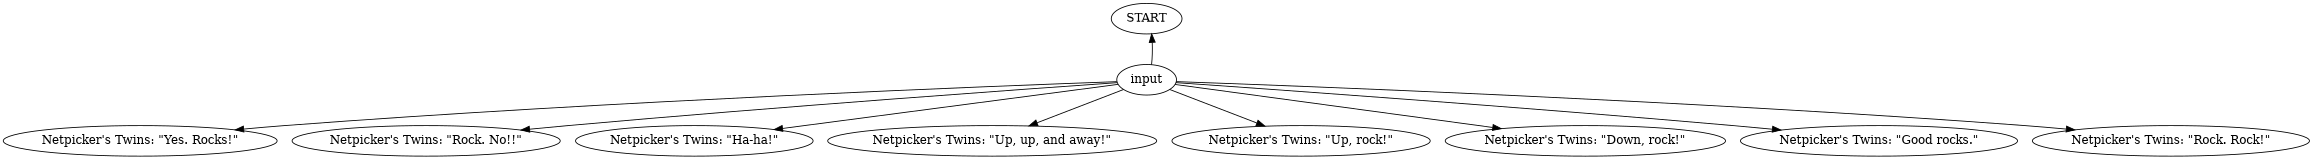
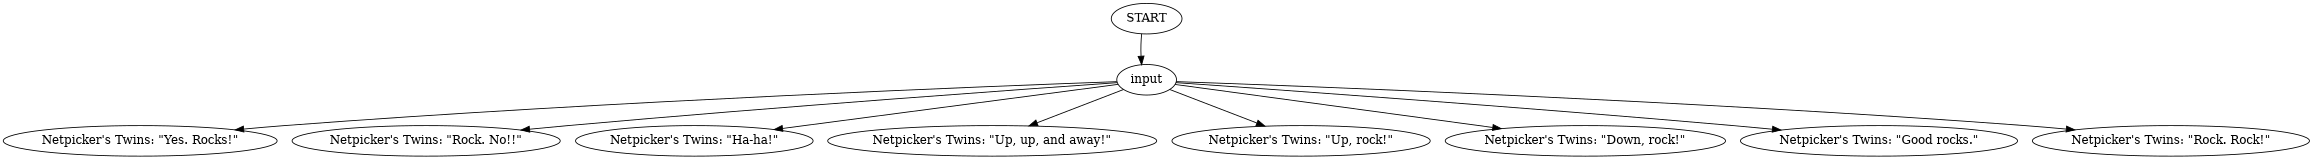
(1152, 54) -> (1141, 45)
